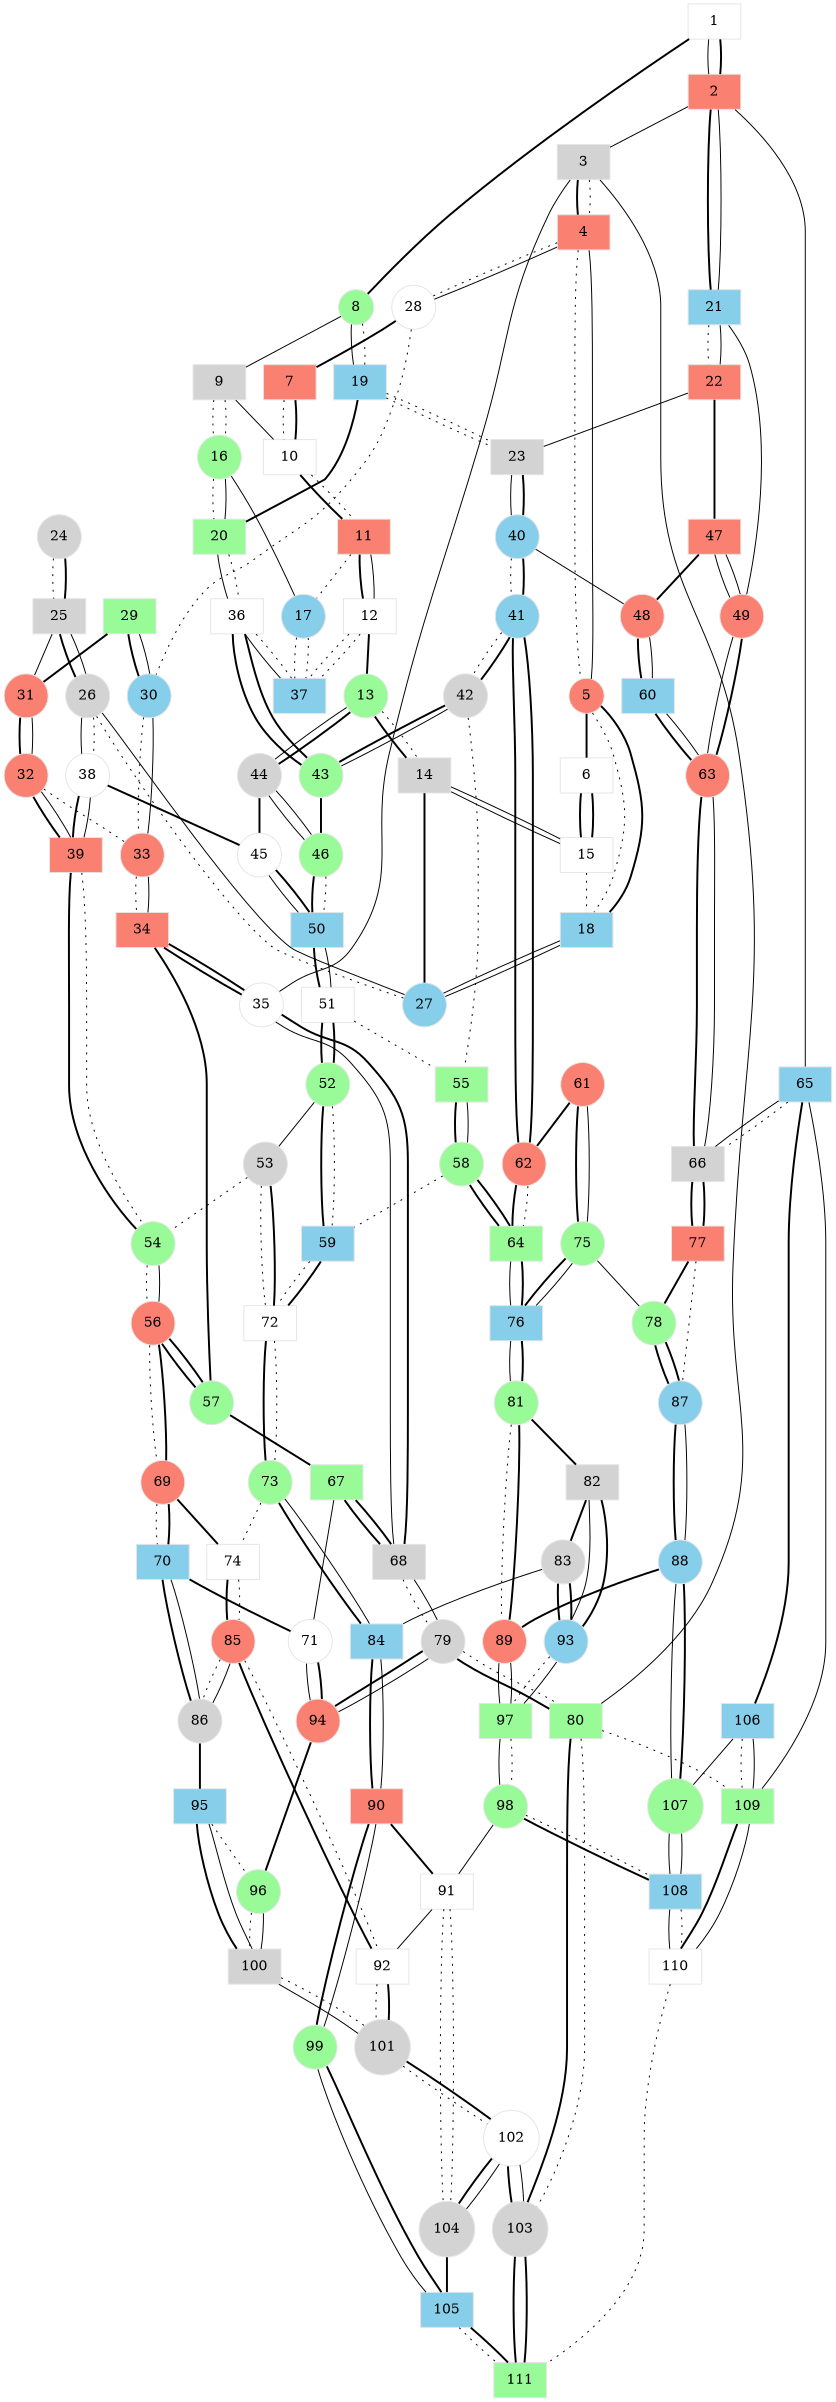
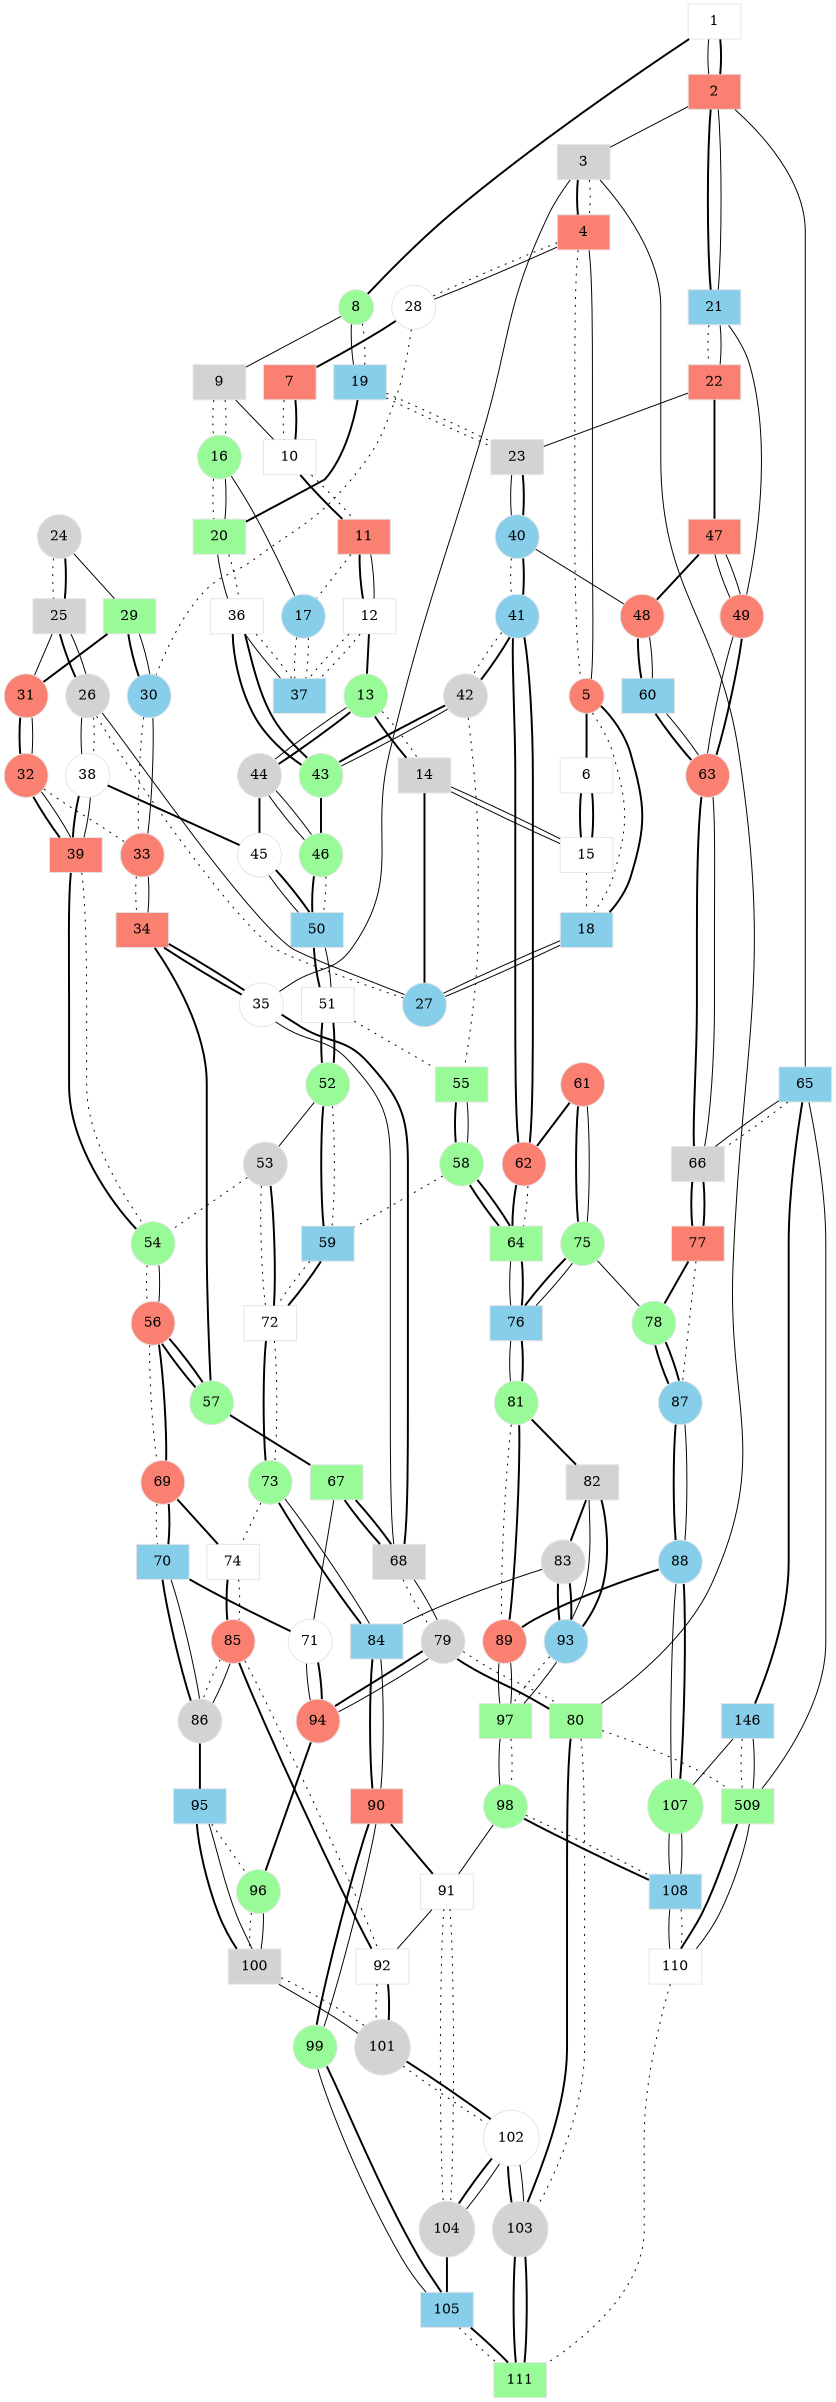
none -> (94, 576)
(748, 1721) -> (748, 1721)
(748, 1806) -> (748, 1806)
